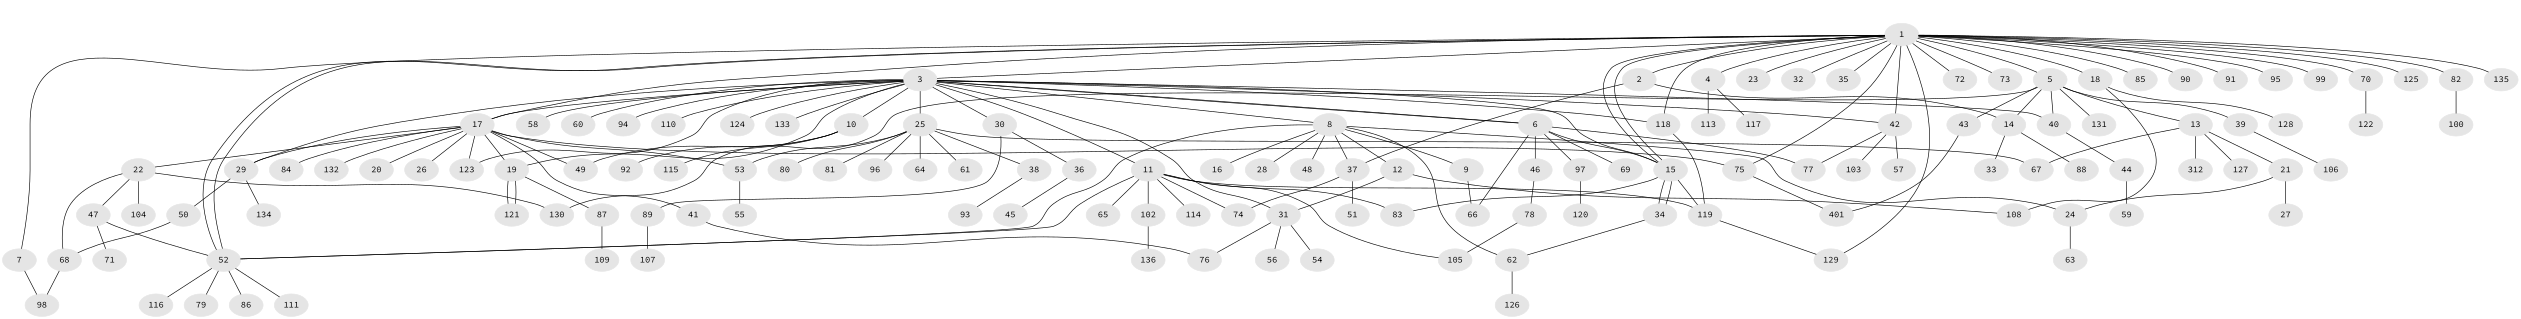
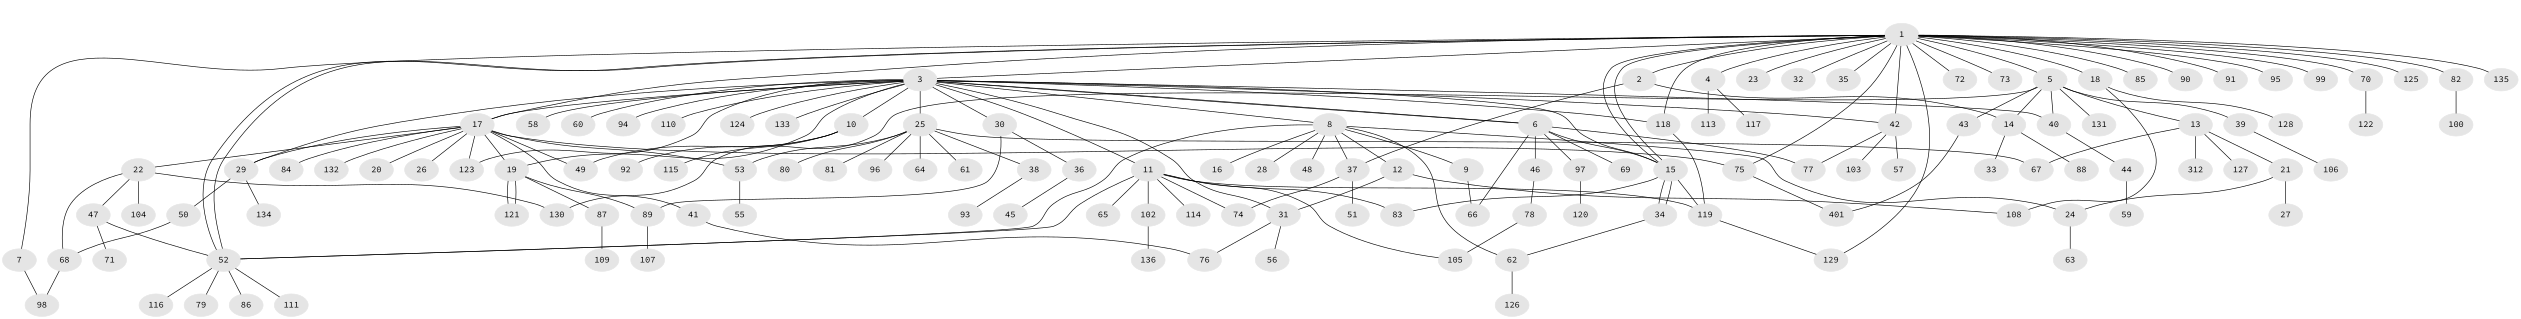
none -> (566, 189)
(1317, 260) -> none
